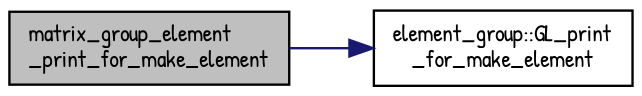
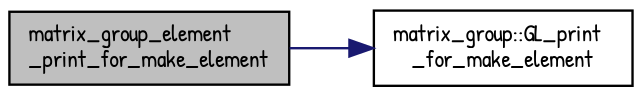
(503, 48) -> (503, 48)
